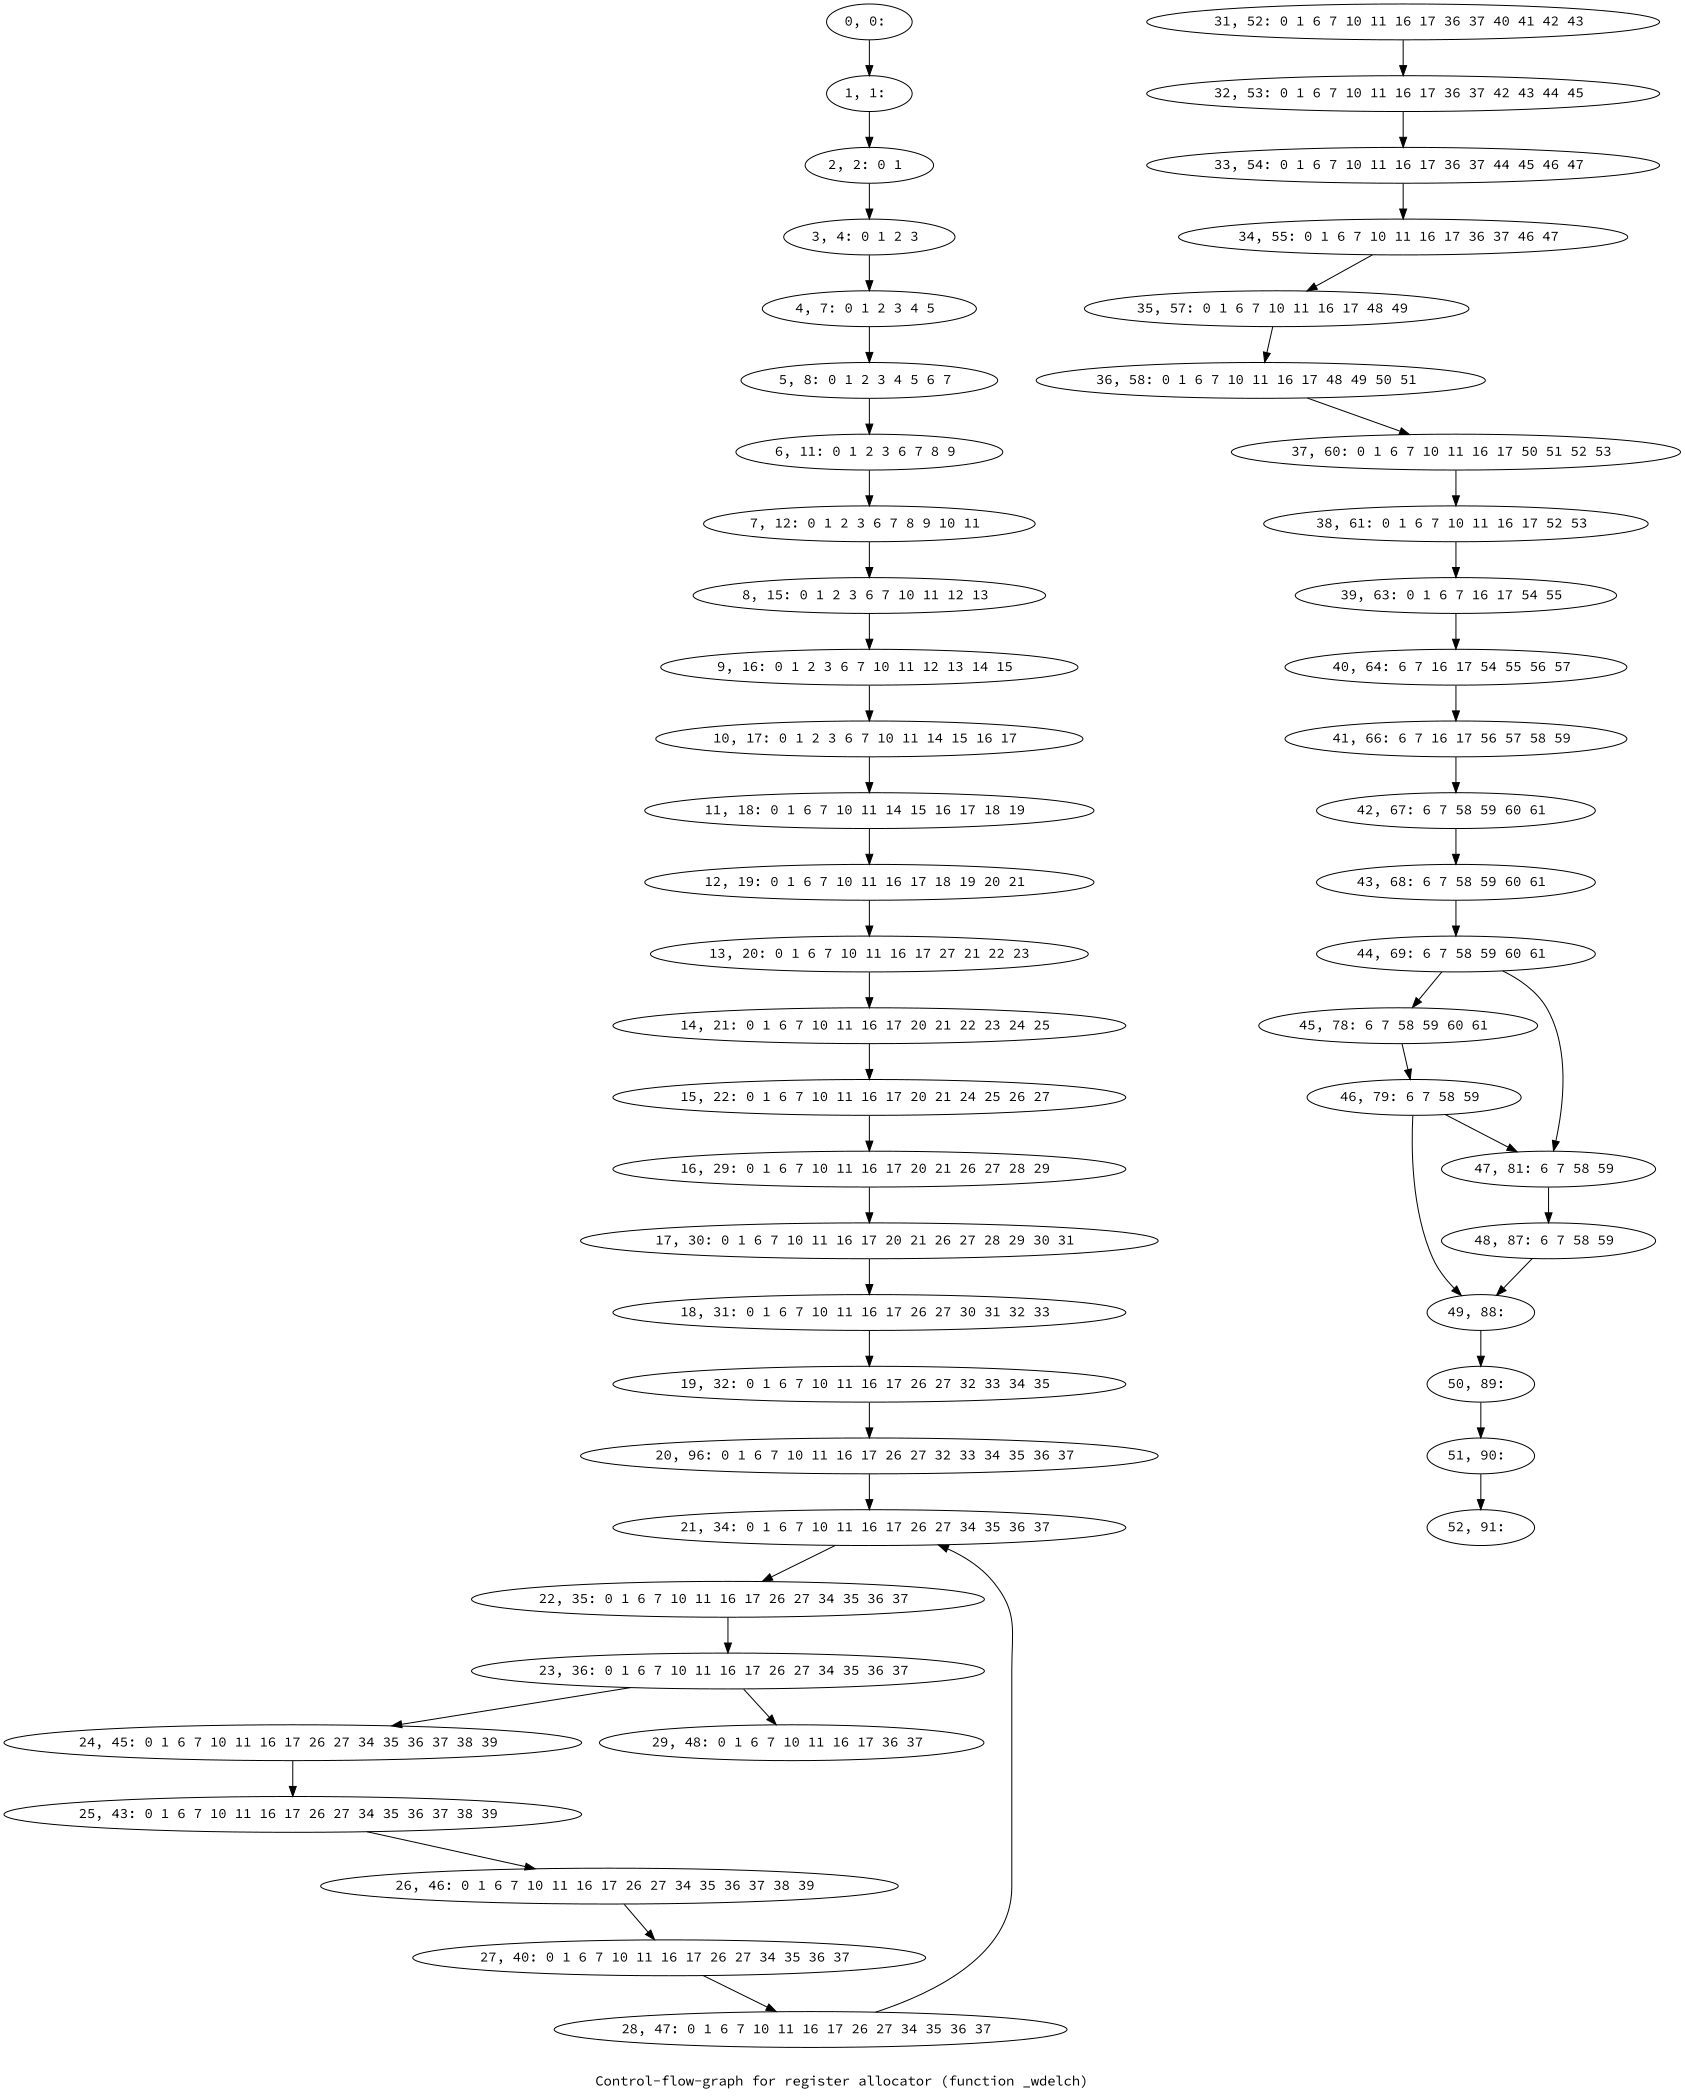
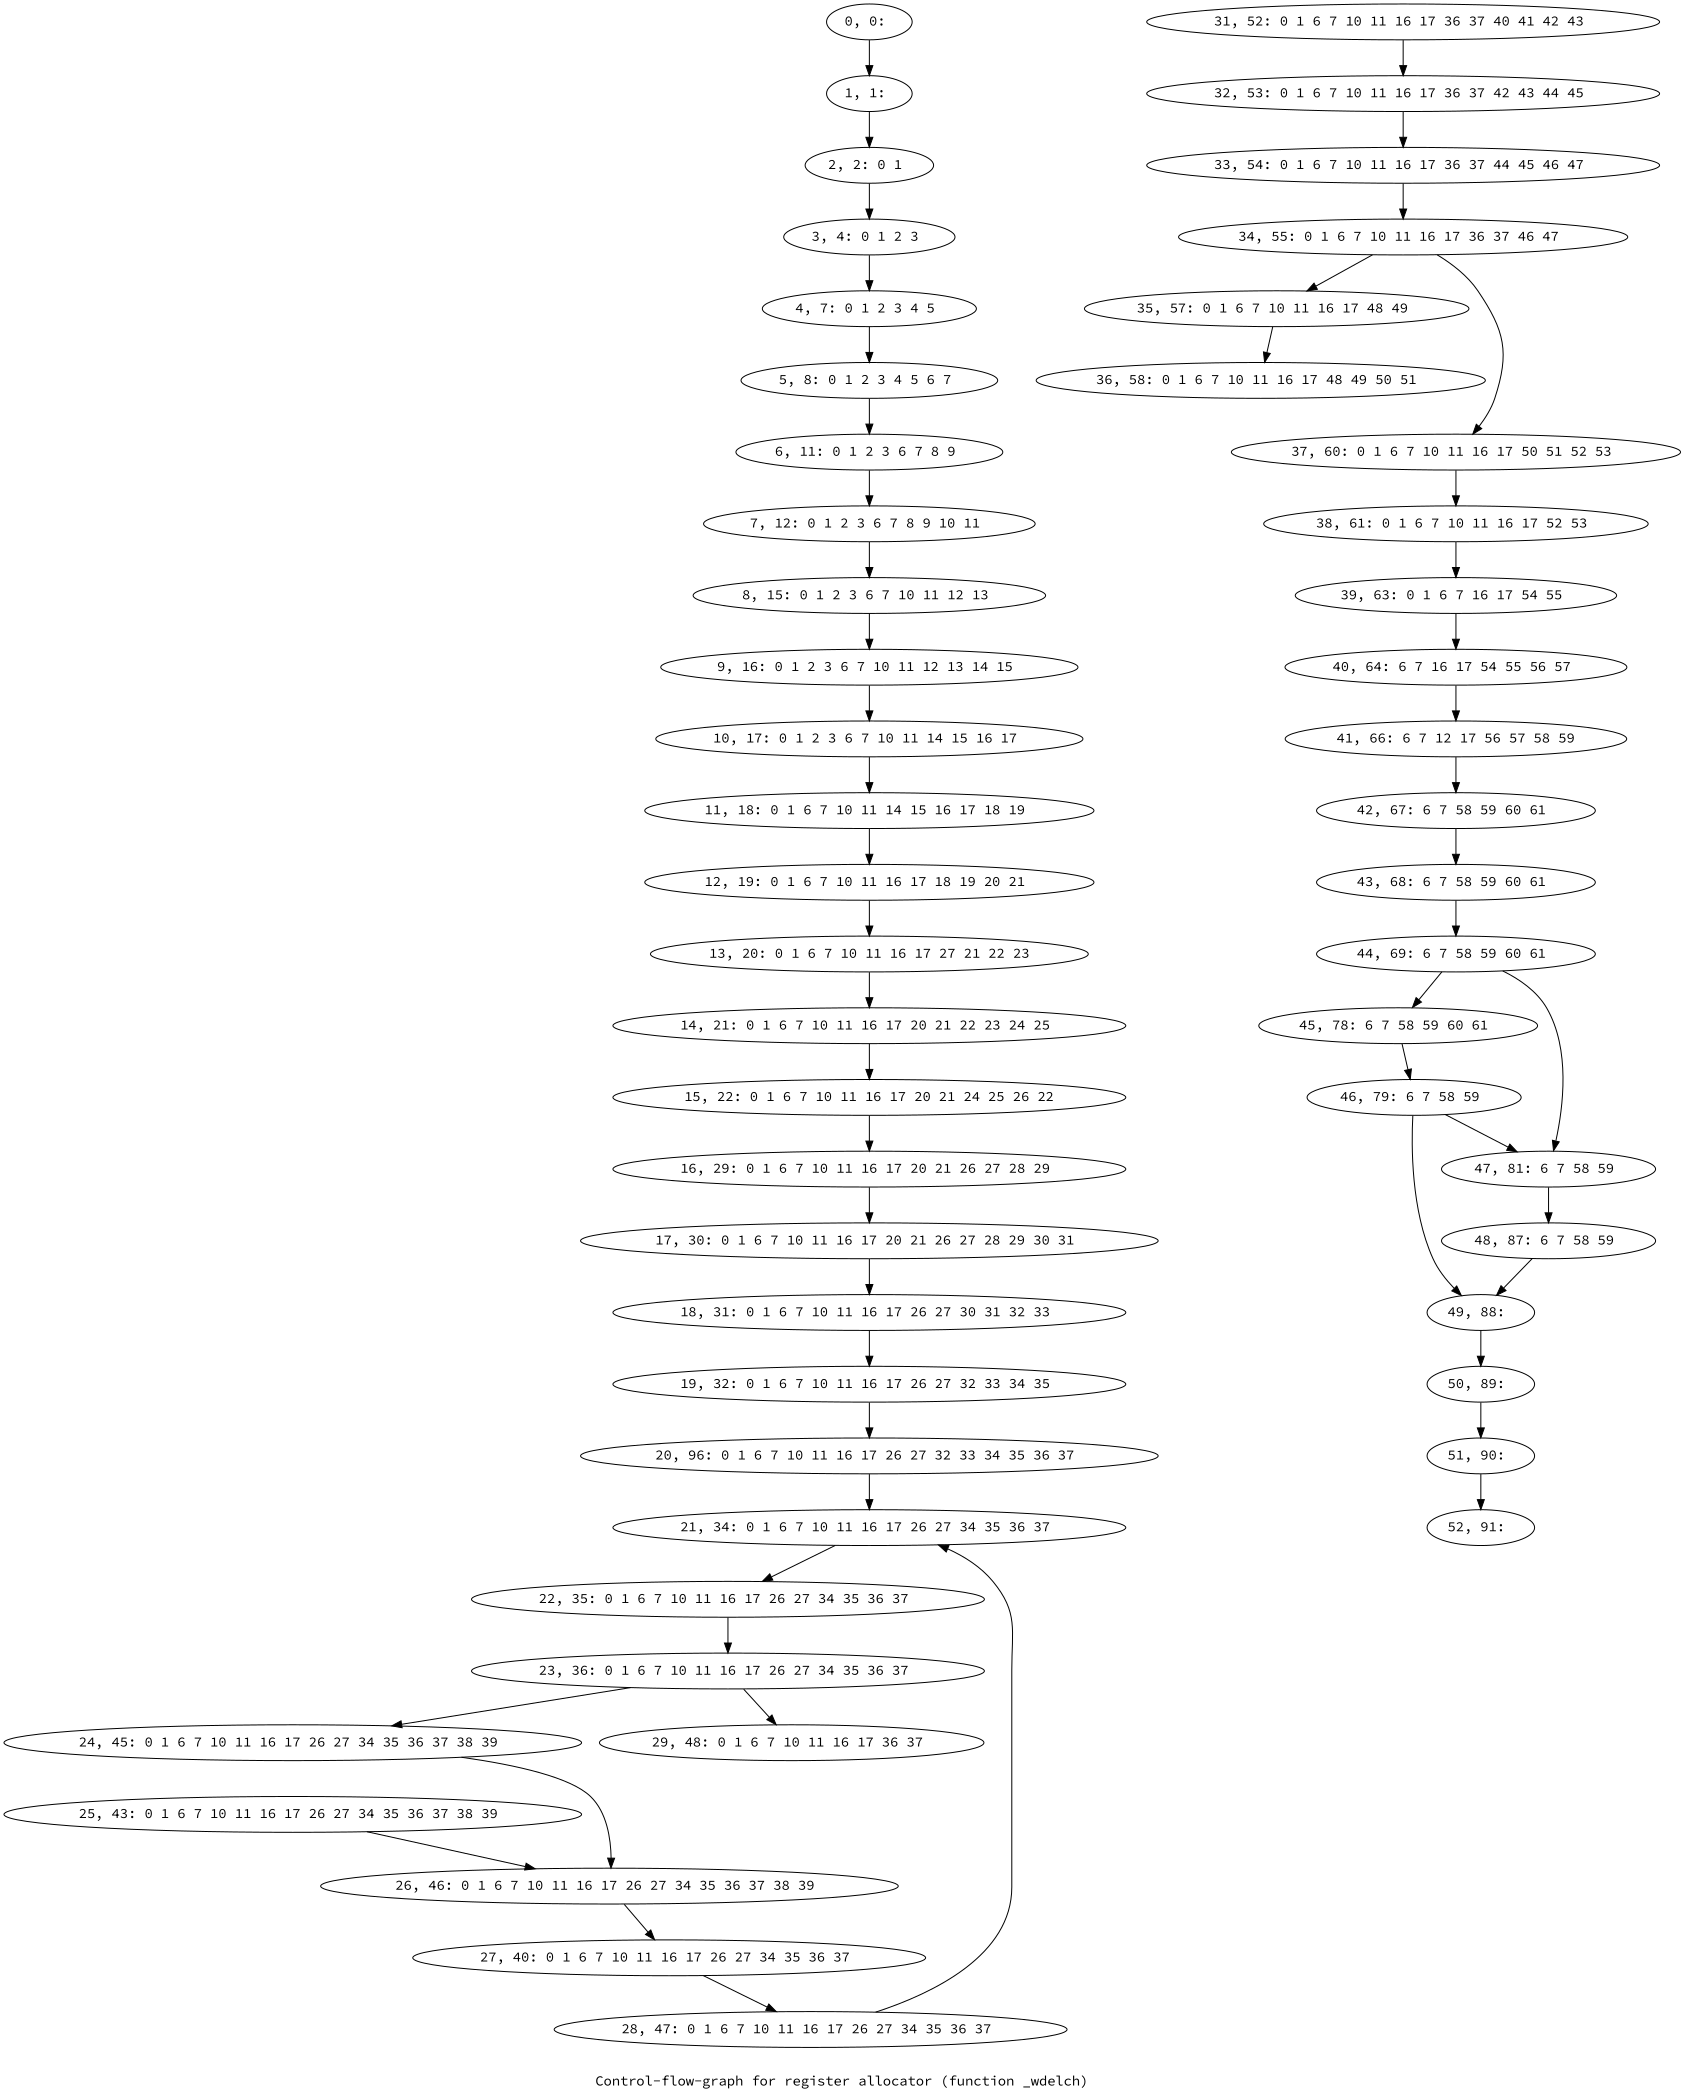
(1354, 415) -> (1499, 331)
(1456, 739) -> (1456, 739)
(869, 1097) -> (869, 1097)
(293, 1774) -> (560, 1780)
